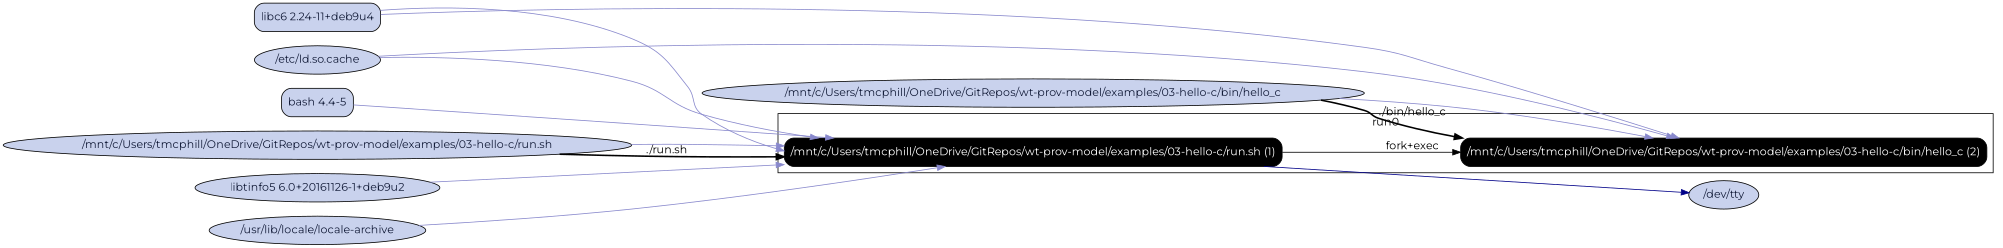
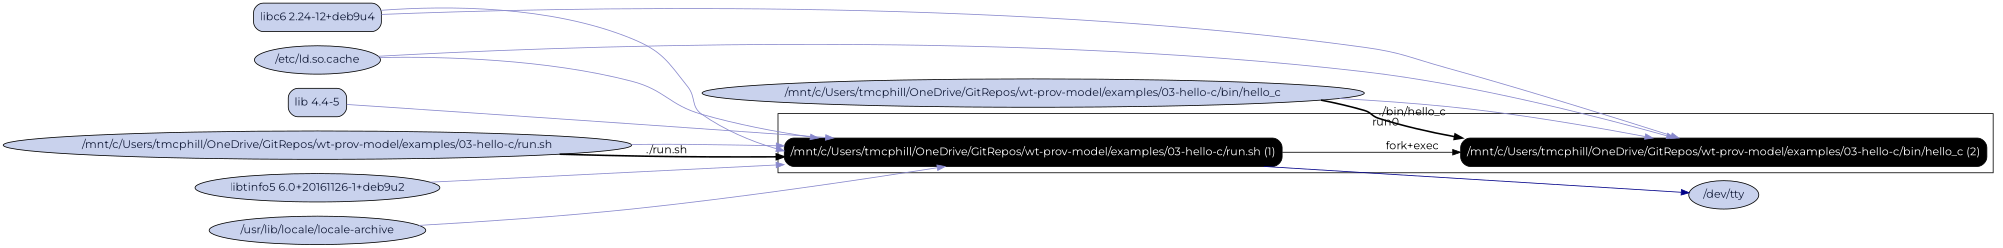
(317, 17) -> (317, 17)
(317, 103) -> (317, 103)
